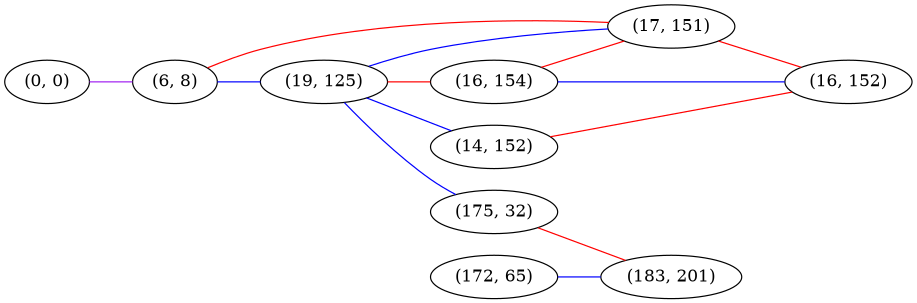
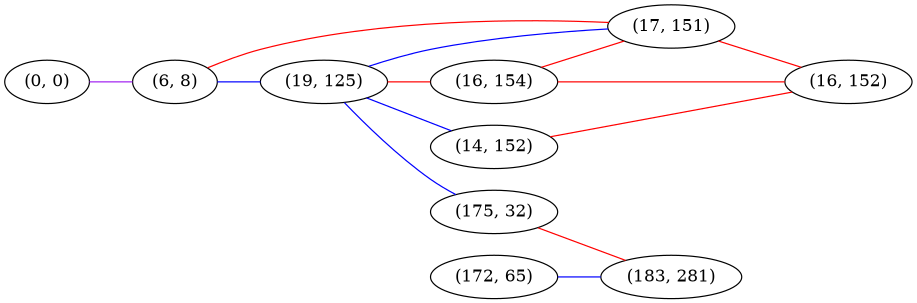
(671, 82) -> (671, 82)
(671, 277) -> (671, 277)
